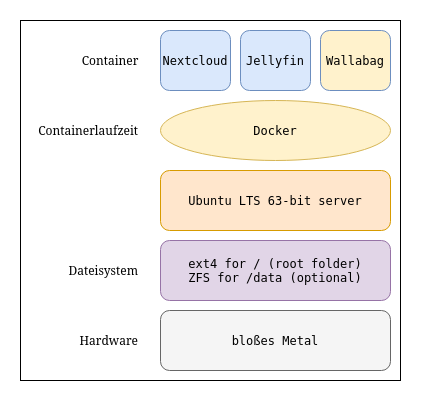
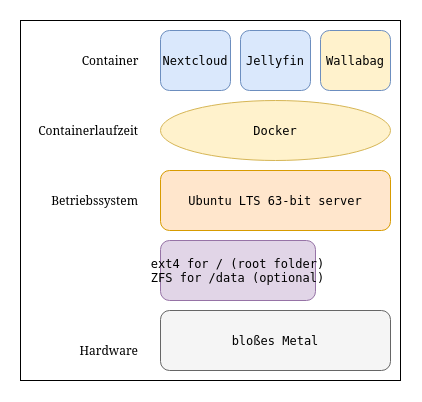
none -> (111, 201)
(111, 271) -> none
(276, 271) -> (238, 271)
(111, 341) -> (111, 351)
